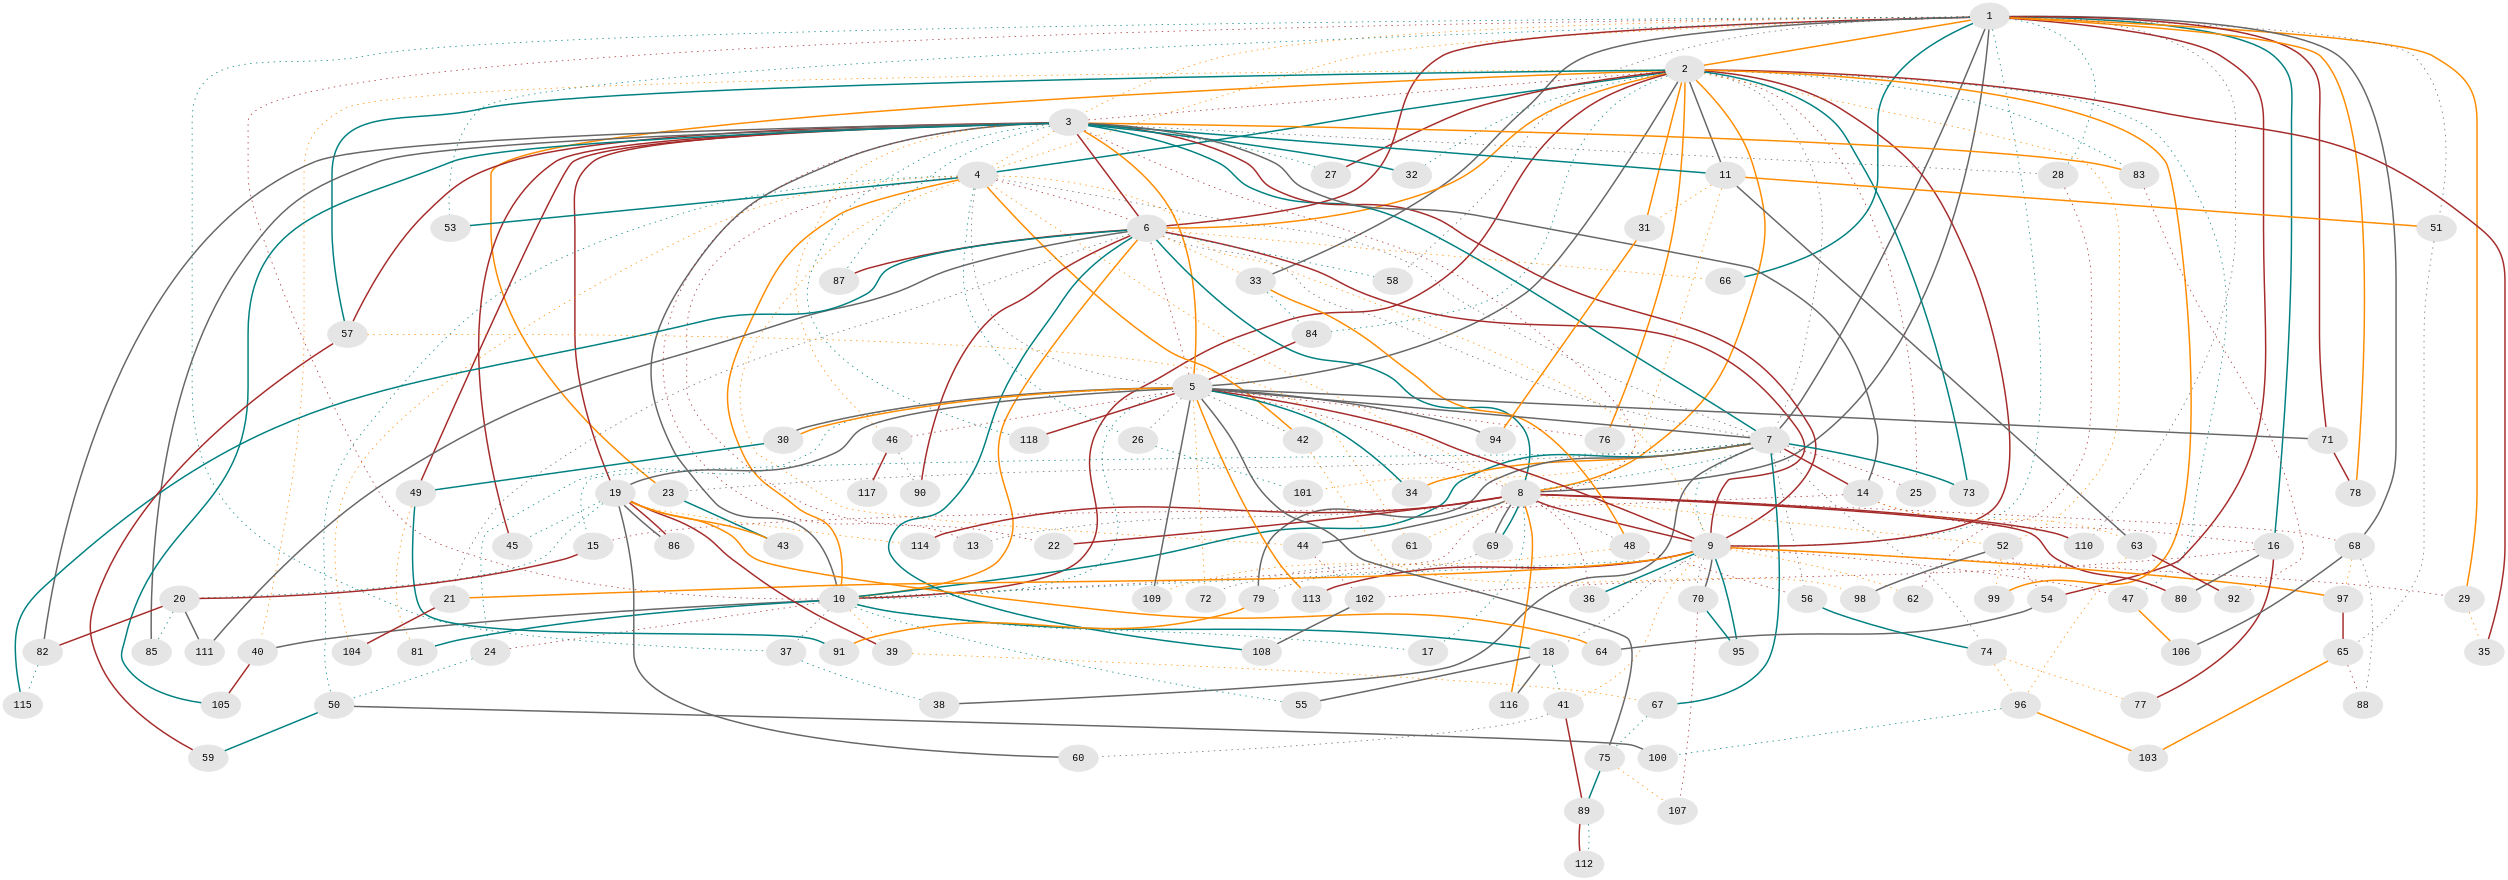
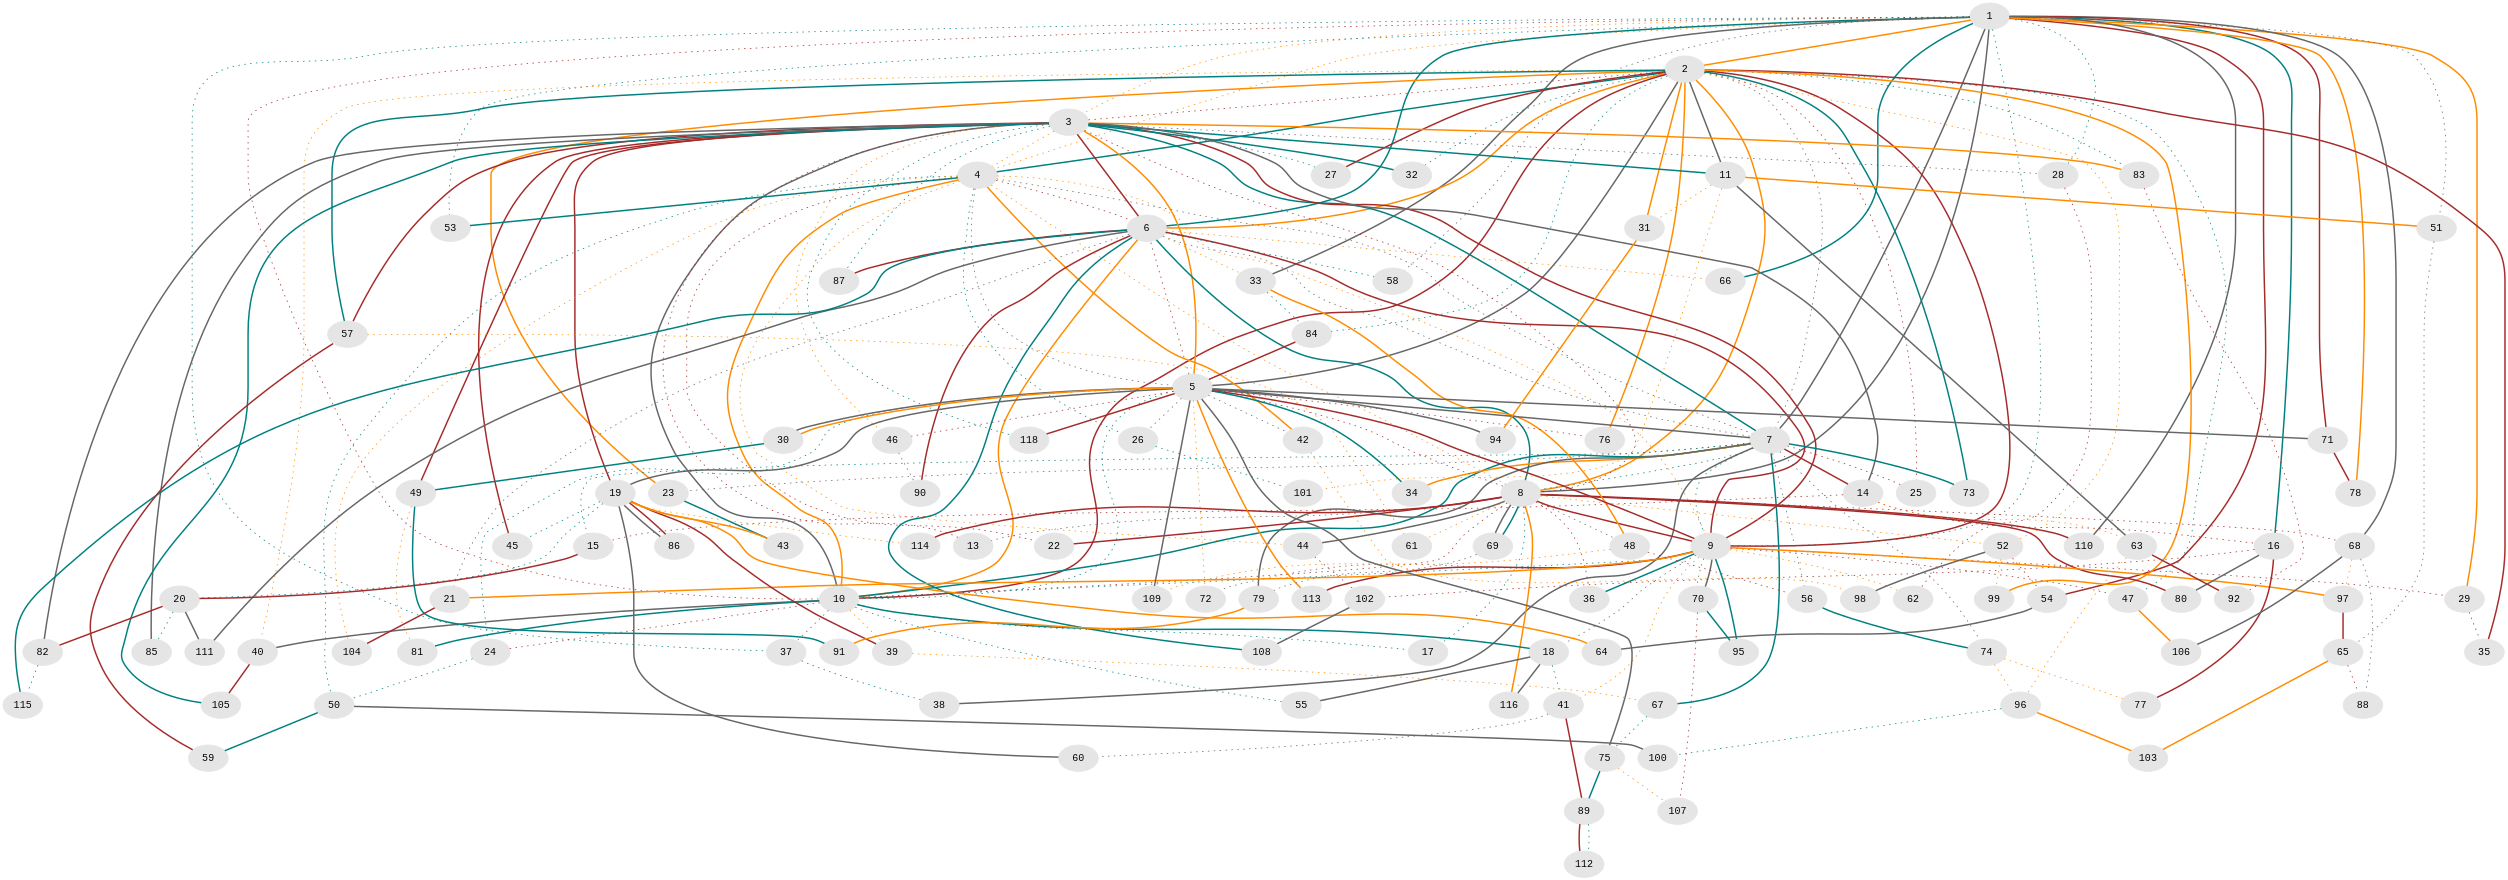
(1461, 50) -> (1461, 50)
(2236, 192) -> (2236, 192)
(867, 493) -> none
(2474, 626) -> (2474, 626)
